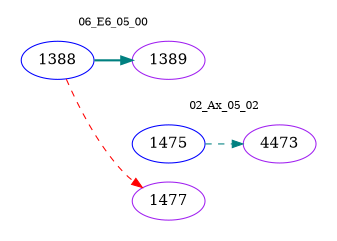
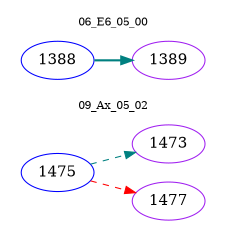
(224, 106) -> (113, 106)
(95, 134) -> (108, 185)
(280, 144) -> (169, 144)
